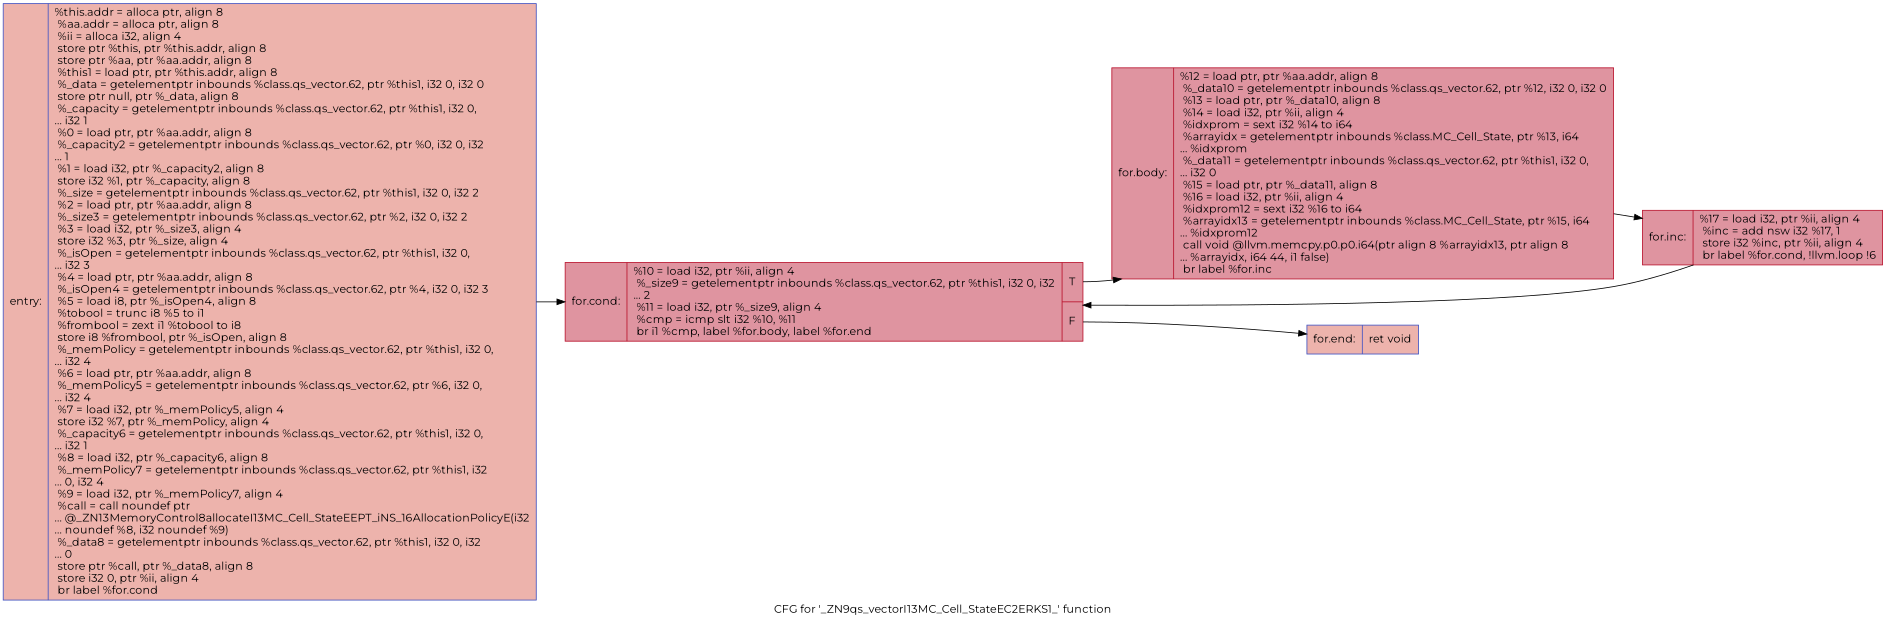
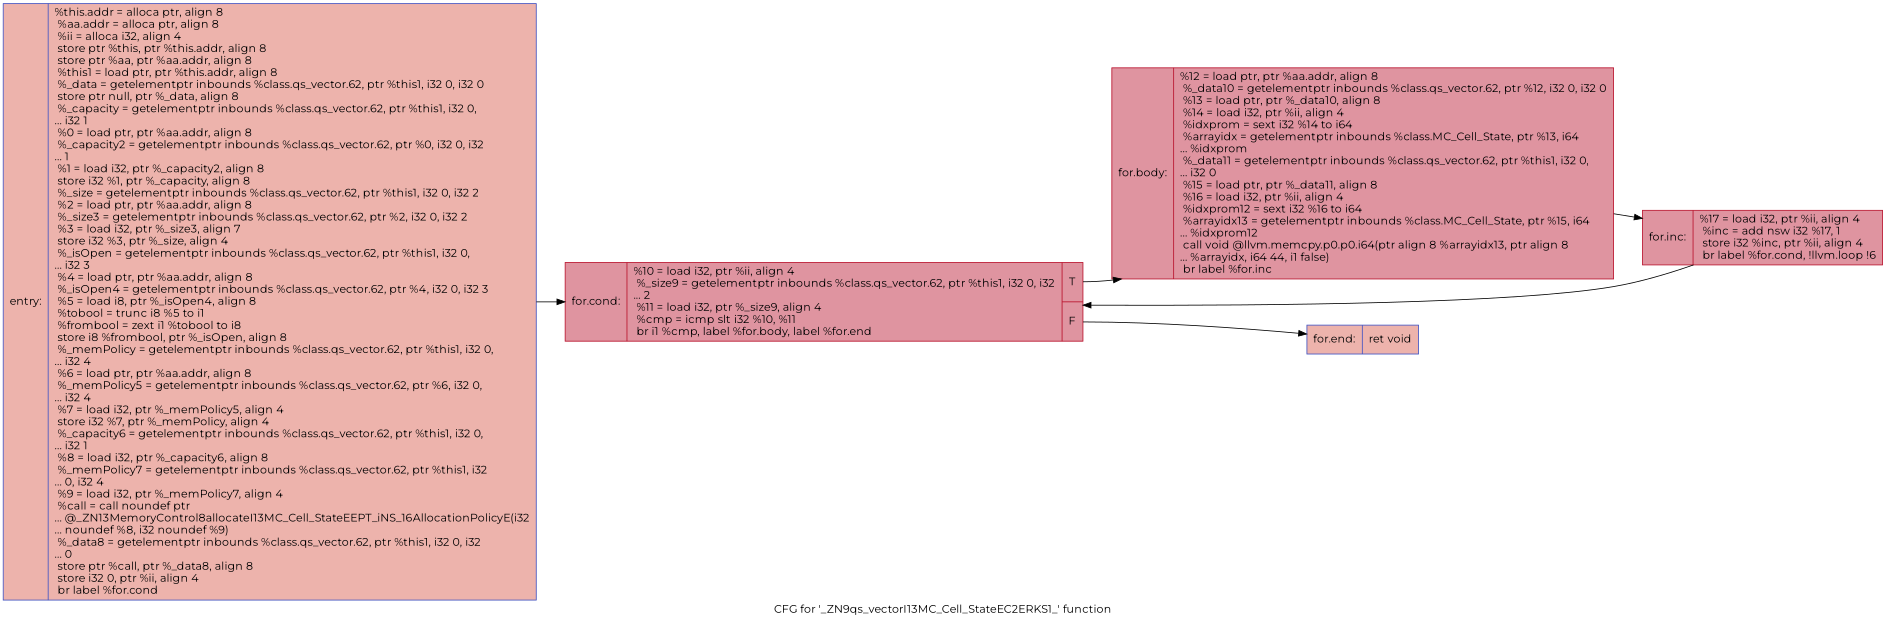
(148, 229) -> (148, 229)
